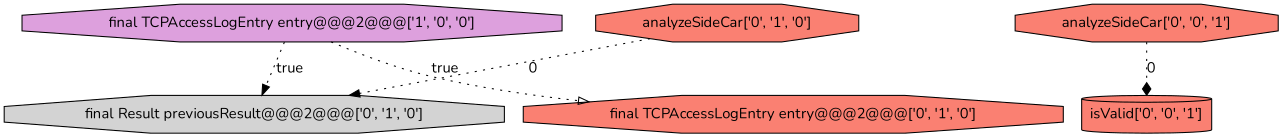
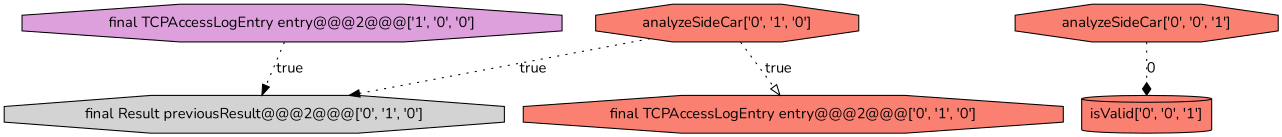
(533, 69) -> (533, 69)
(459, 82) -> (757, 64)
